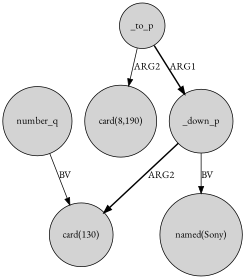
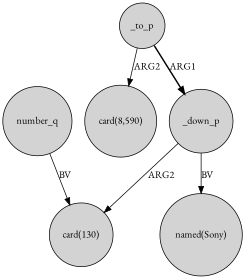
(121, 121) -> (121, 121)
(144, 175) -> (144, 175)
